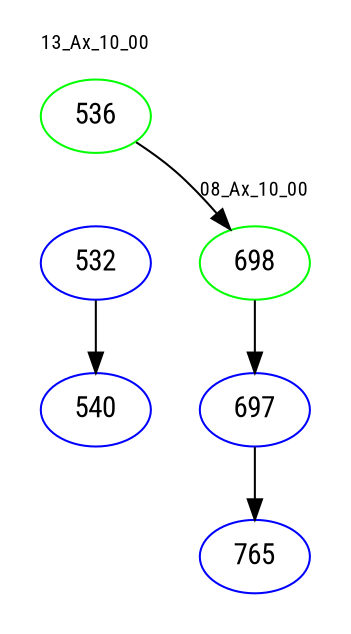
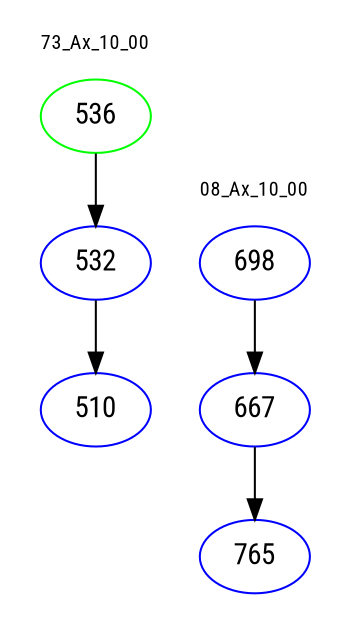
(96, 44) -> (96, 44)
(196, 191) -> (96, 180)
(255, 263) -> (255, 263)
(96, 410) -> (96, 410)
(255, 410) -> (255, 410)
